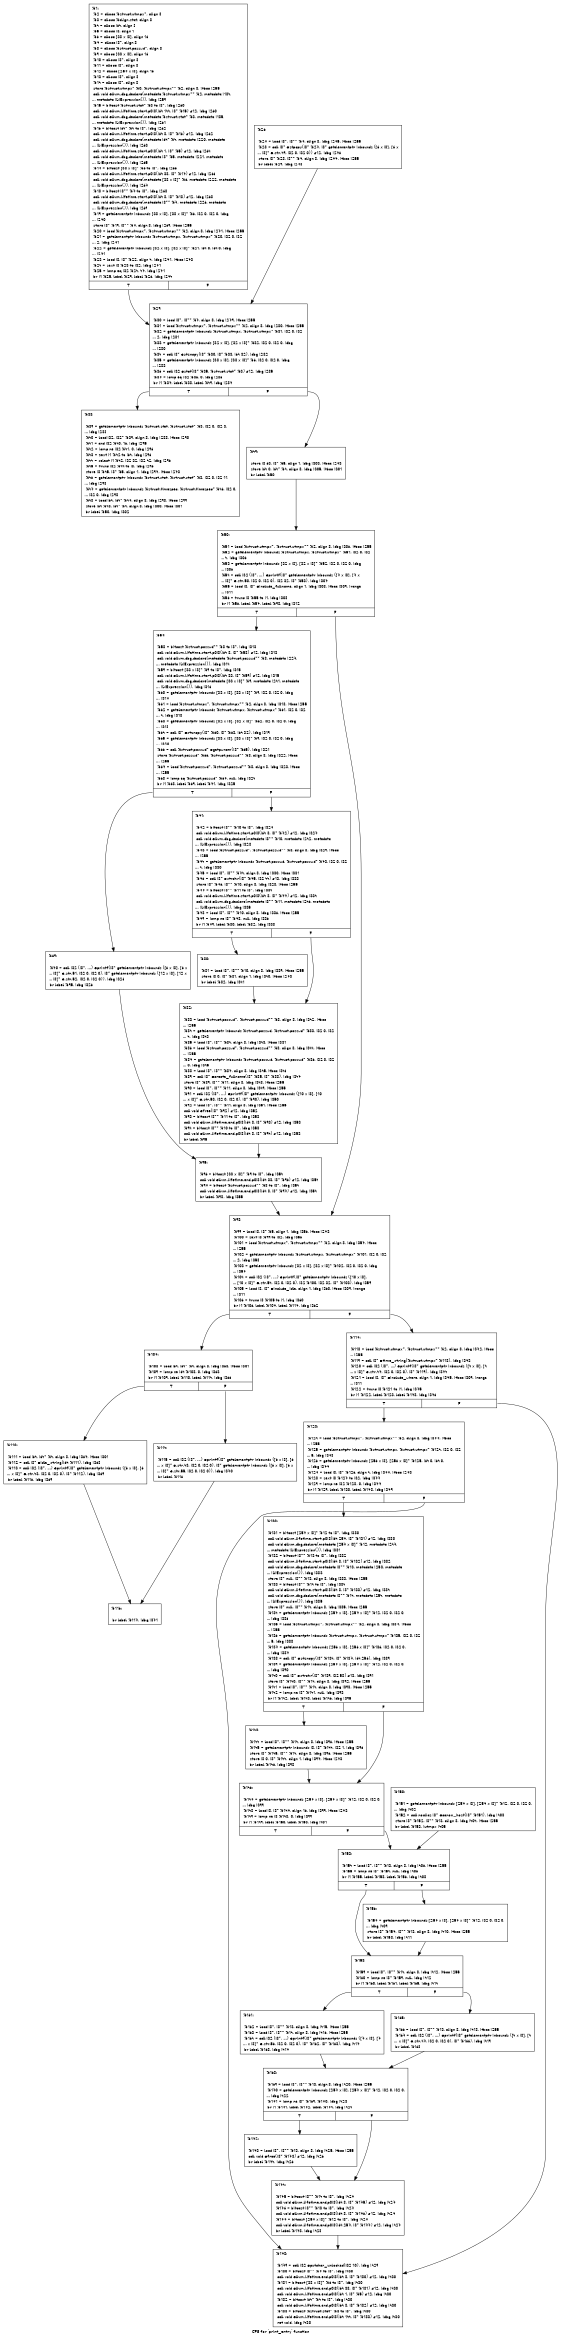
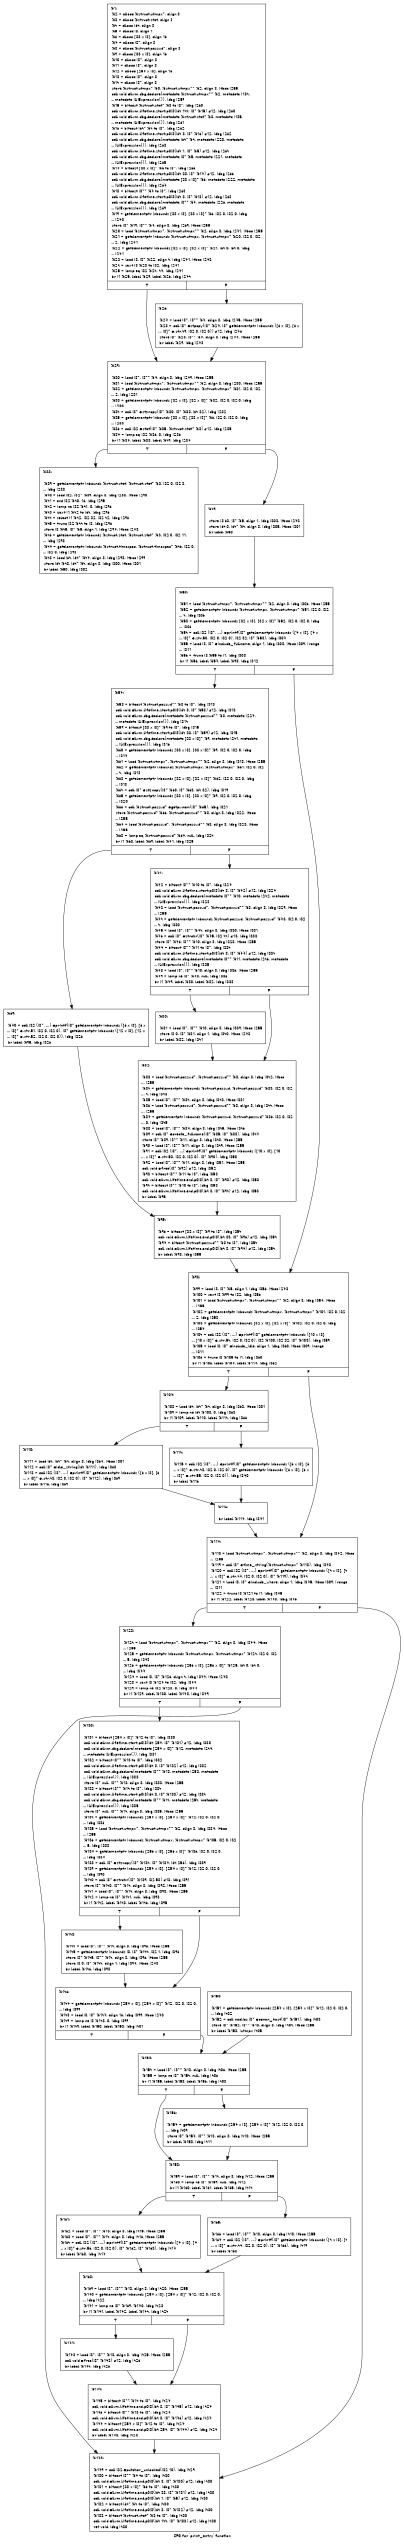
(122, 20) -> (142, 20)
none -> (226, 295)
none -> (251, 1529)
